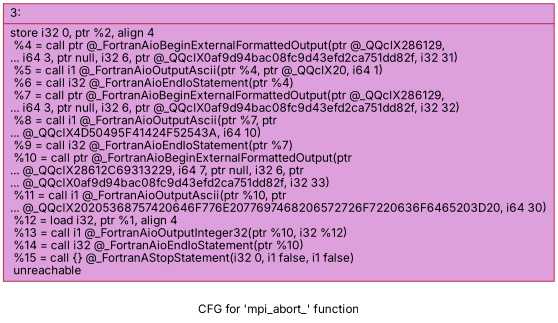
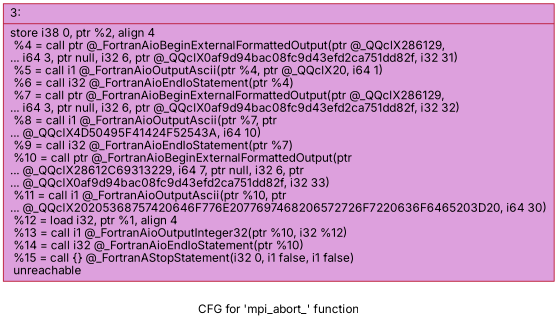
(82, 33) -> (83, 33)
